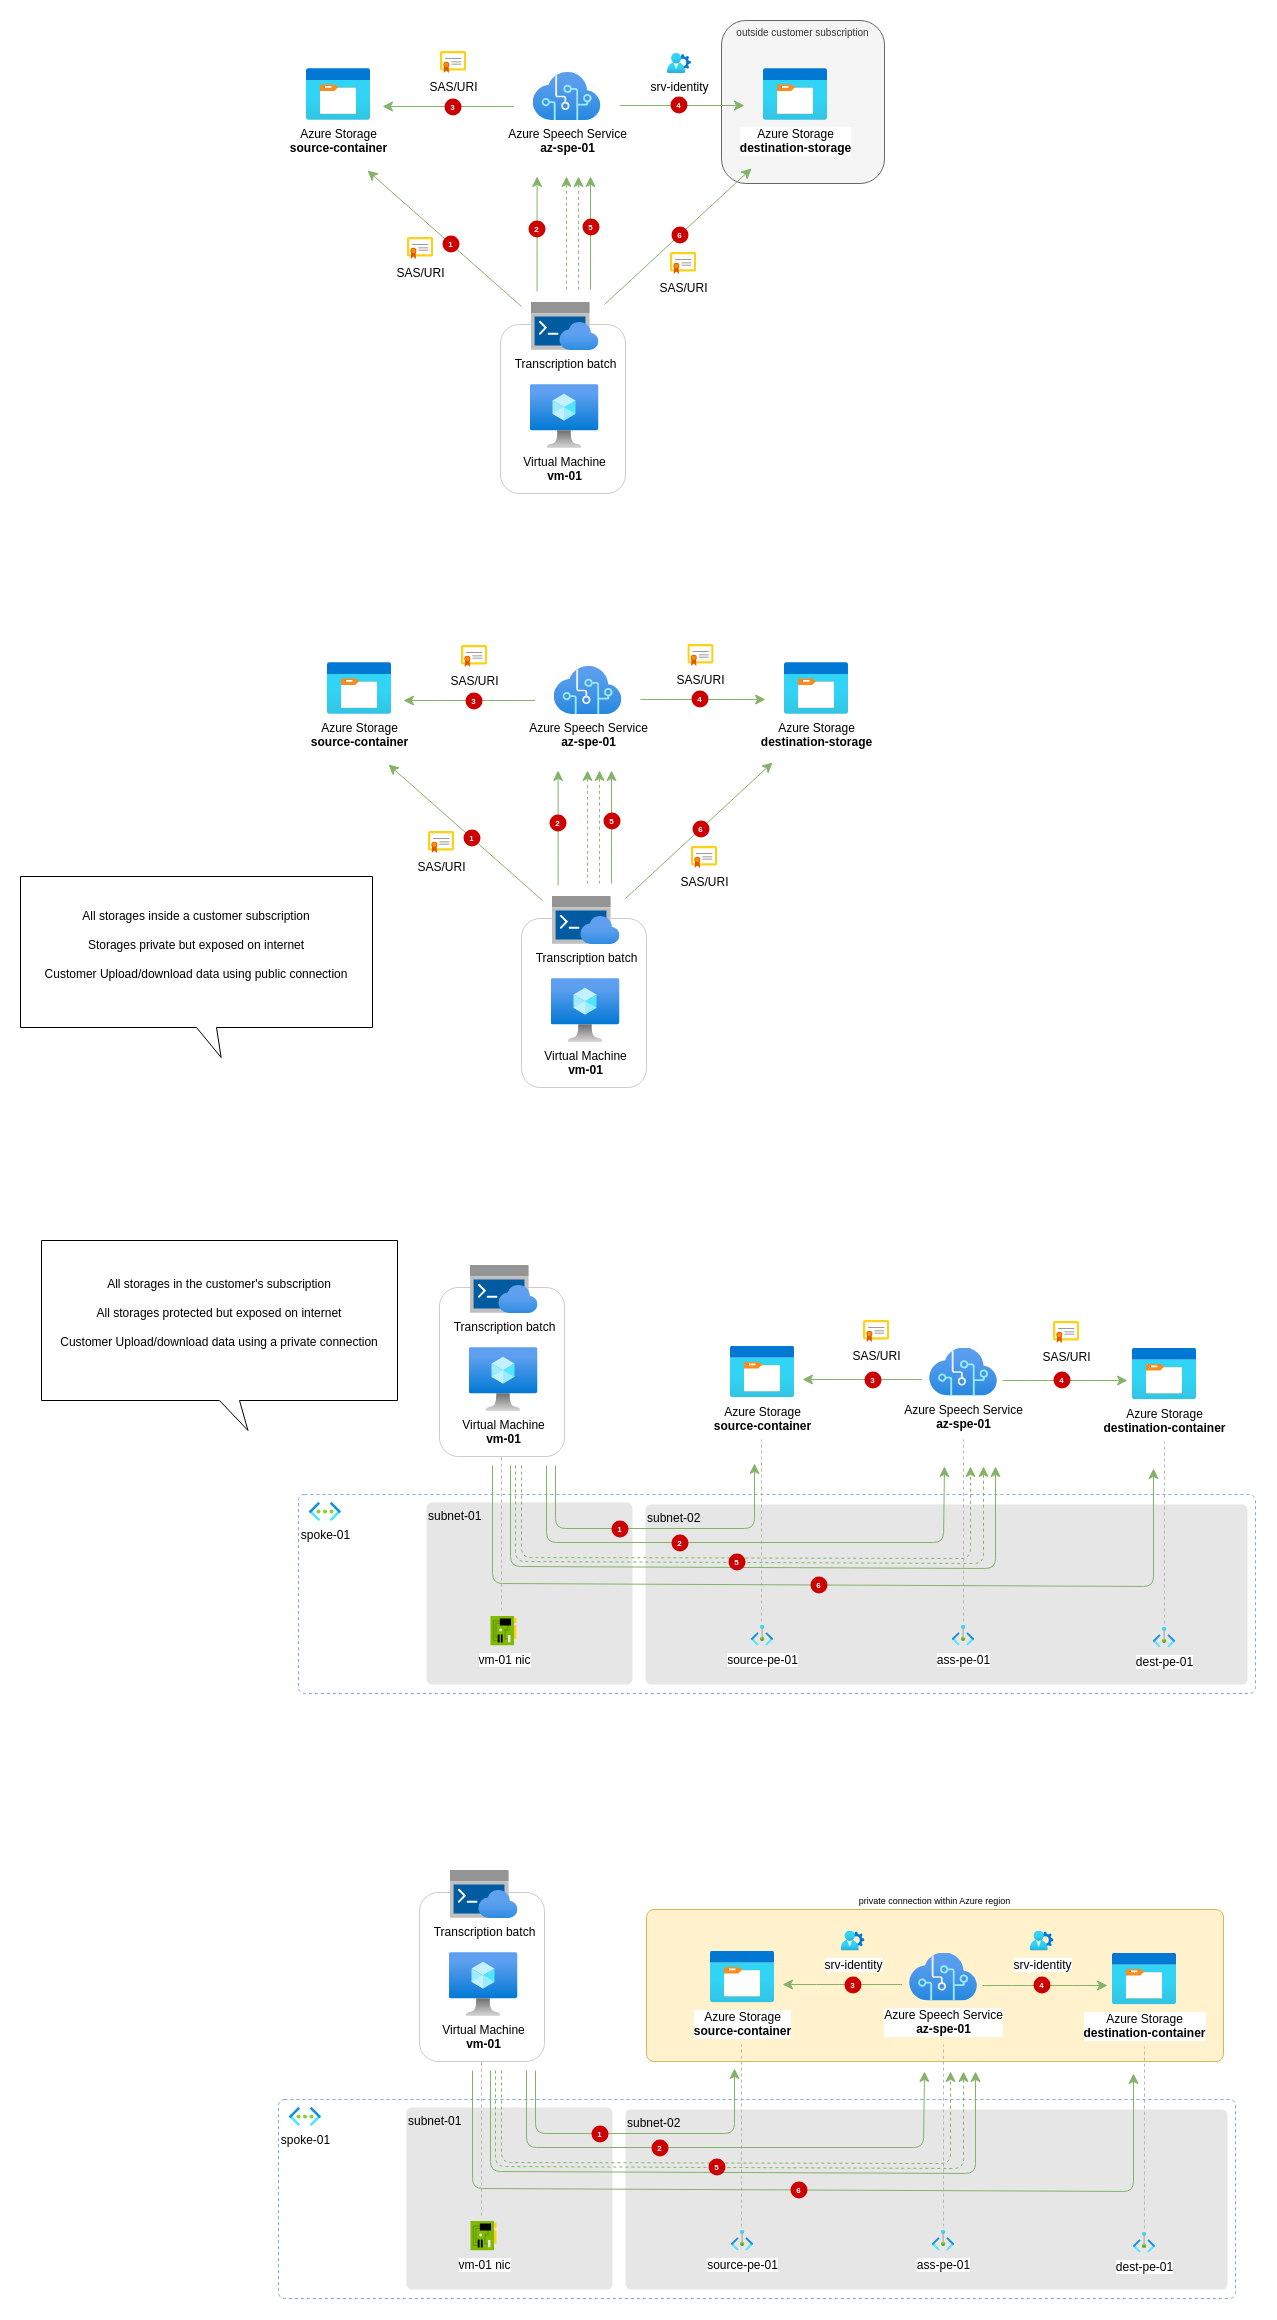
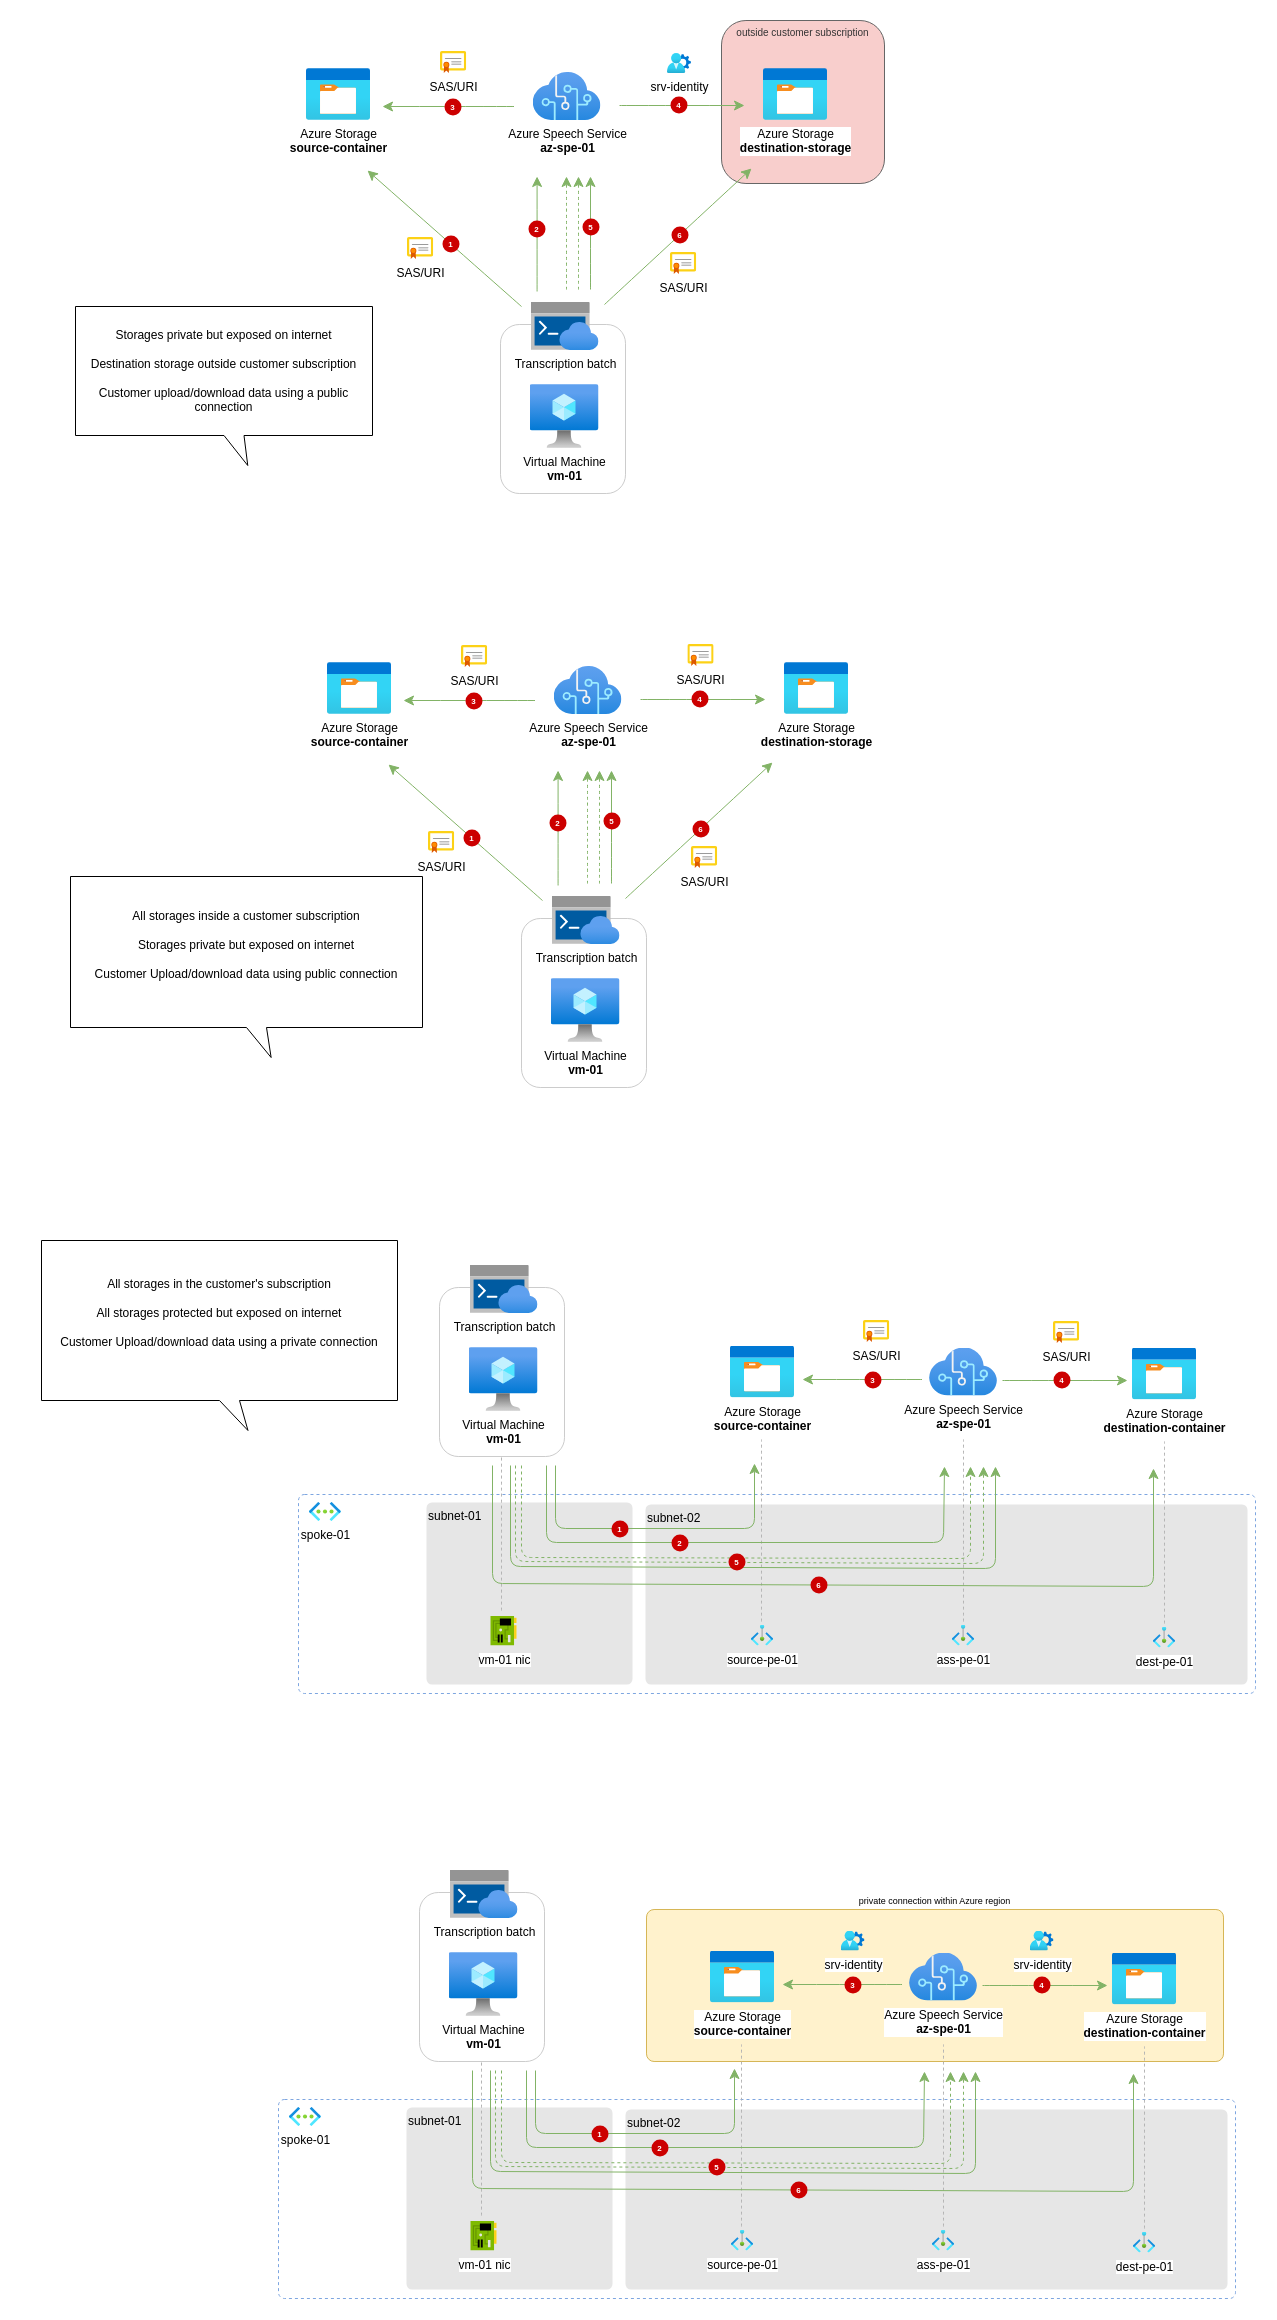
(803, 34) -> (803, 34)
none -> (224, 386)
(197, 967) -> (247, 967)
